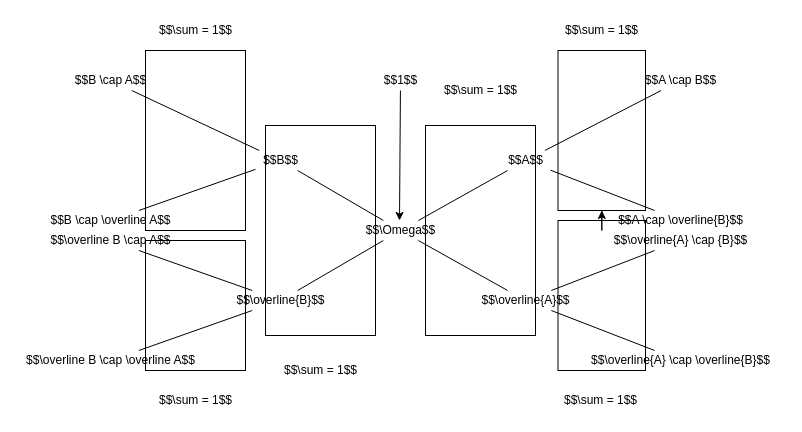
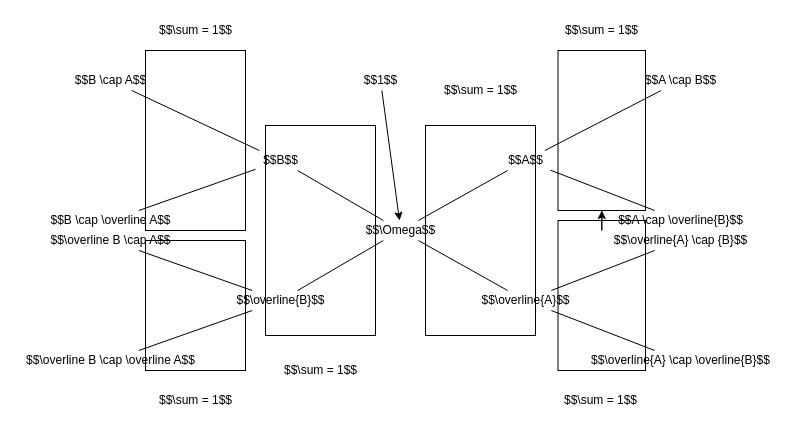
(401, 81) -> (381, 81)
